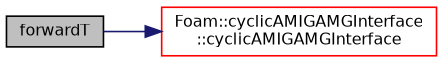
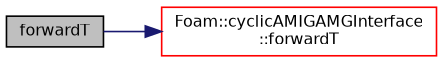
(299, 32) -> (299, 32)
